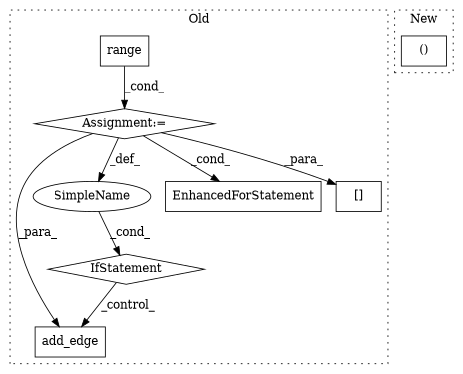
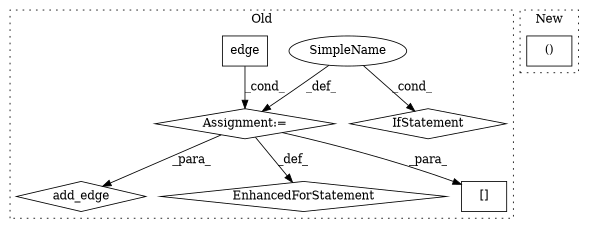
(125, 51) -> (245, 51)
(110, 156) -> (299, 86)
(211, 160) -> (293, 160)
(243, 196) -> (304, 196)
(102, 301) -> none
(70, 342) -> (81, 196)
